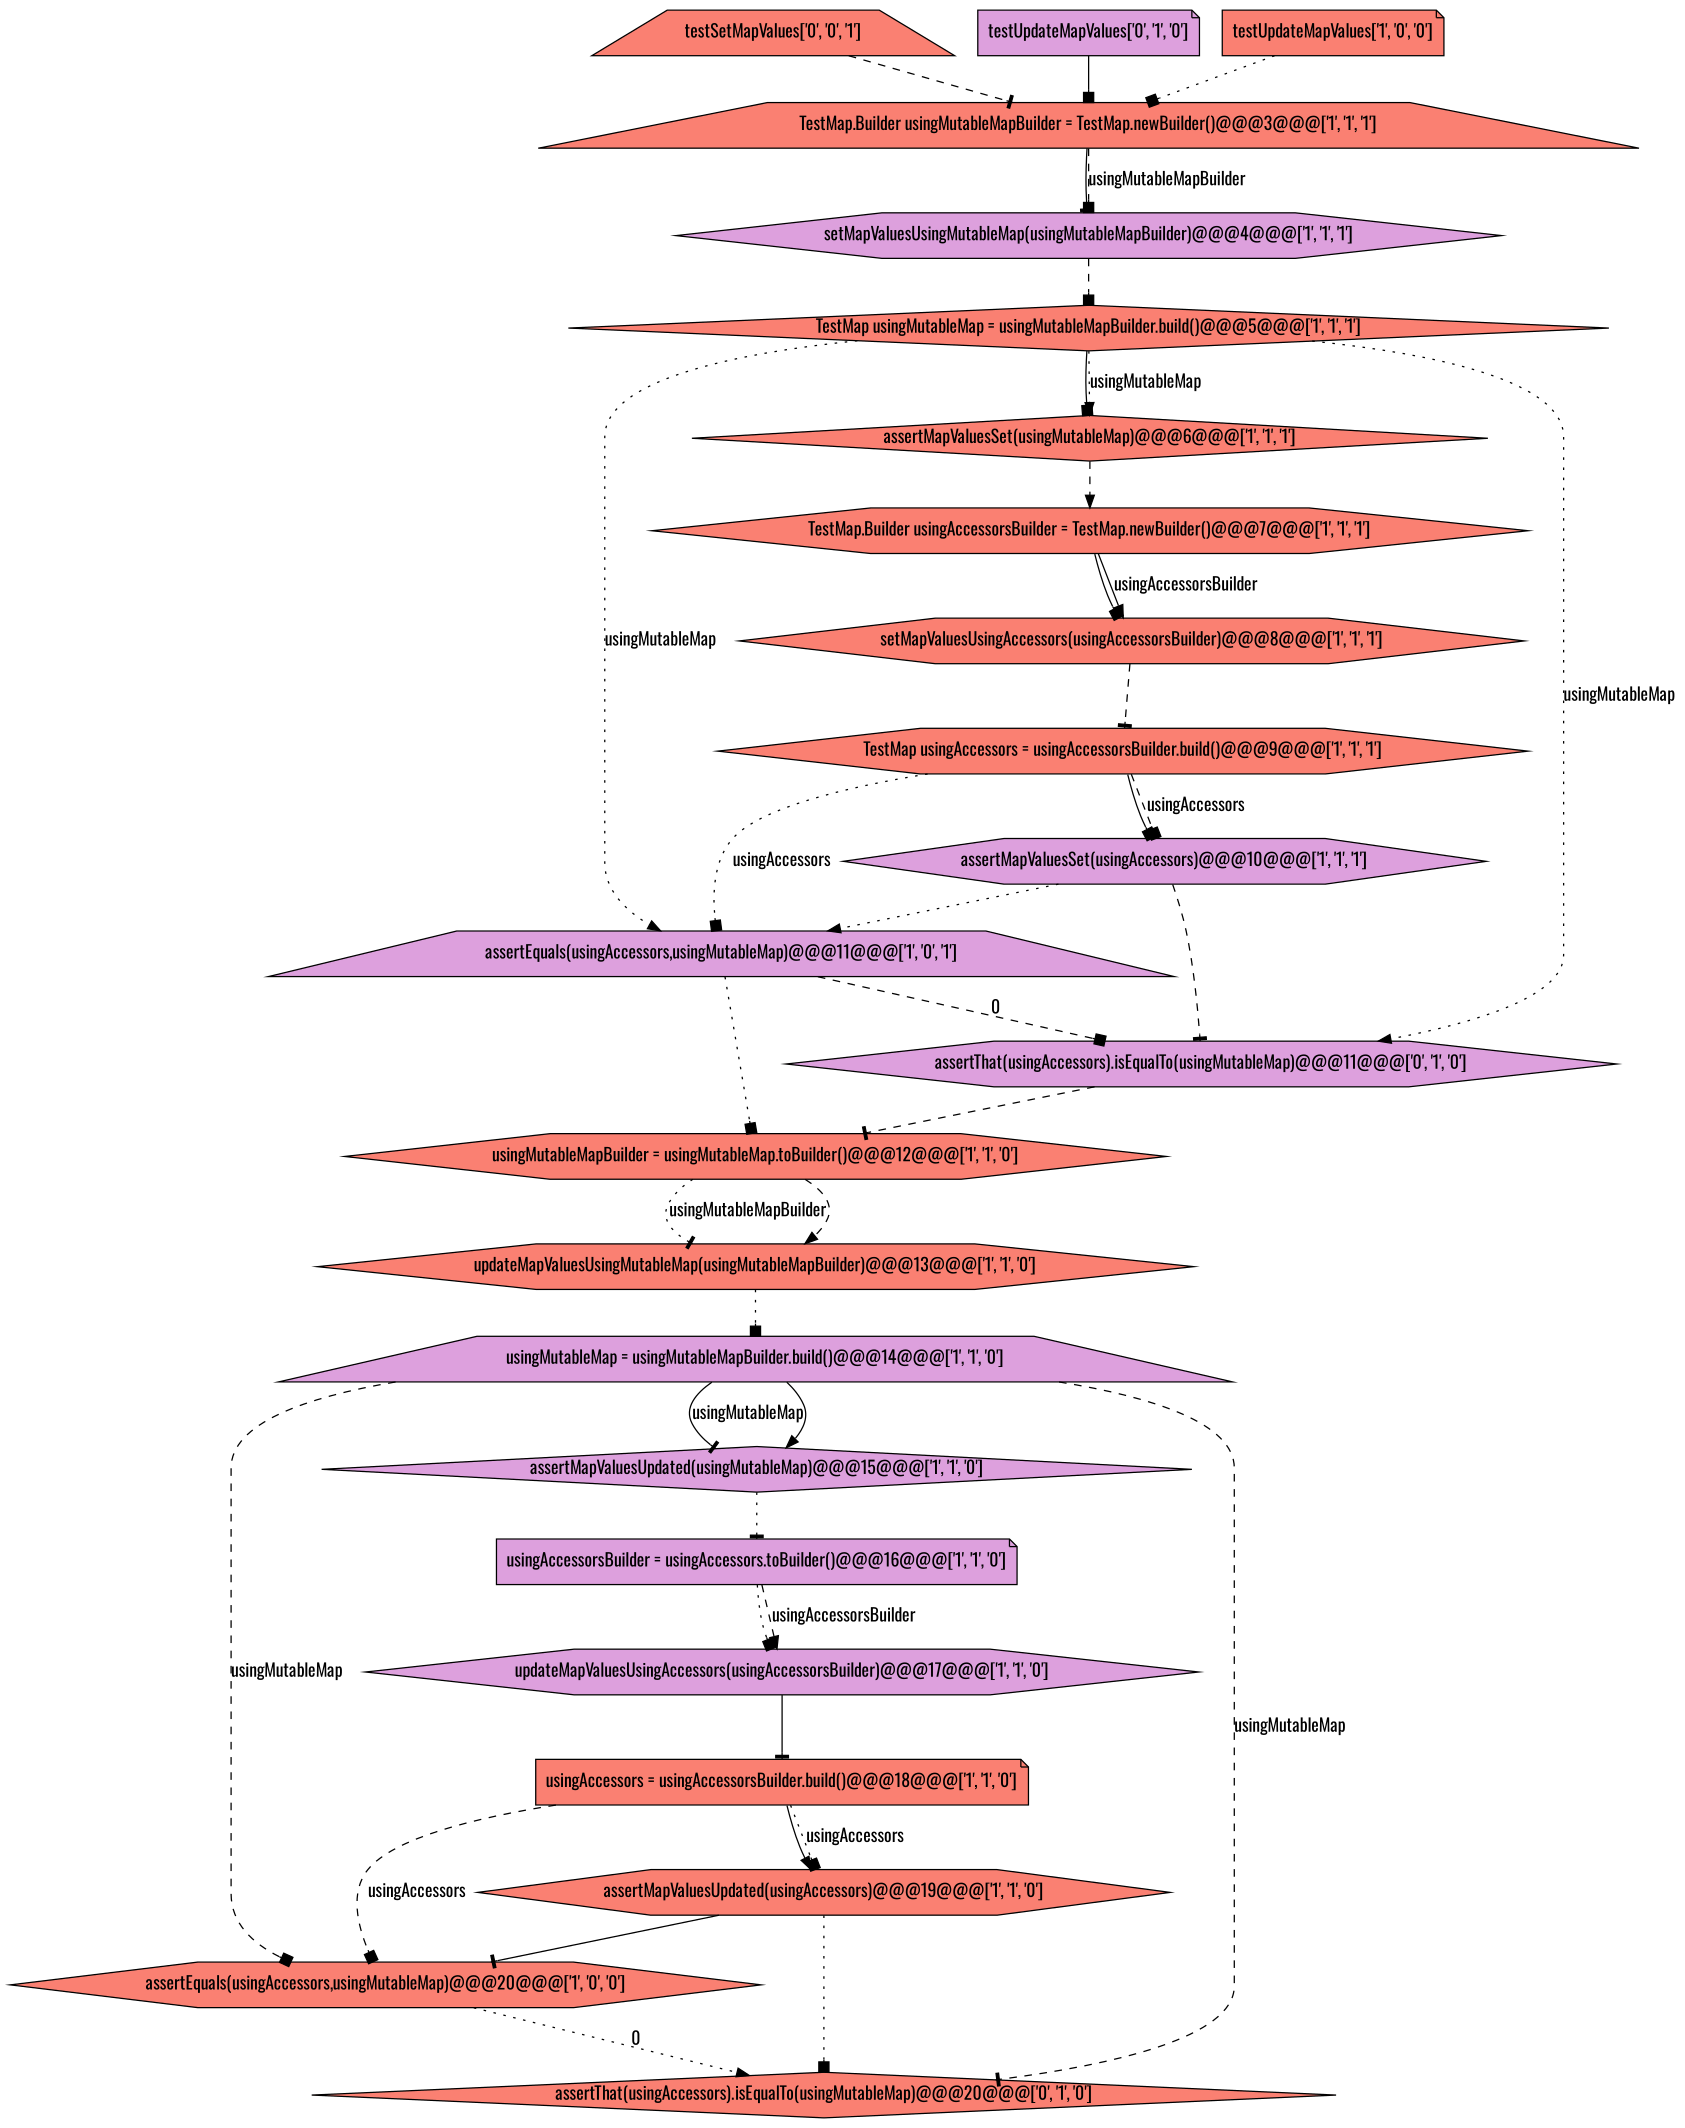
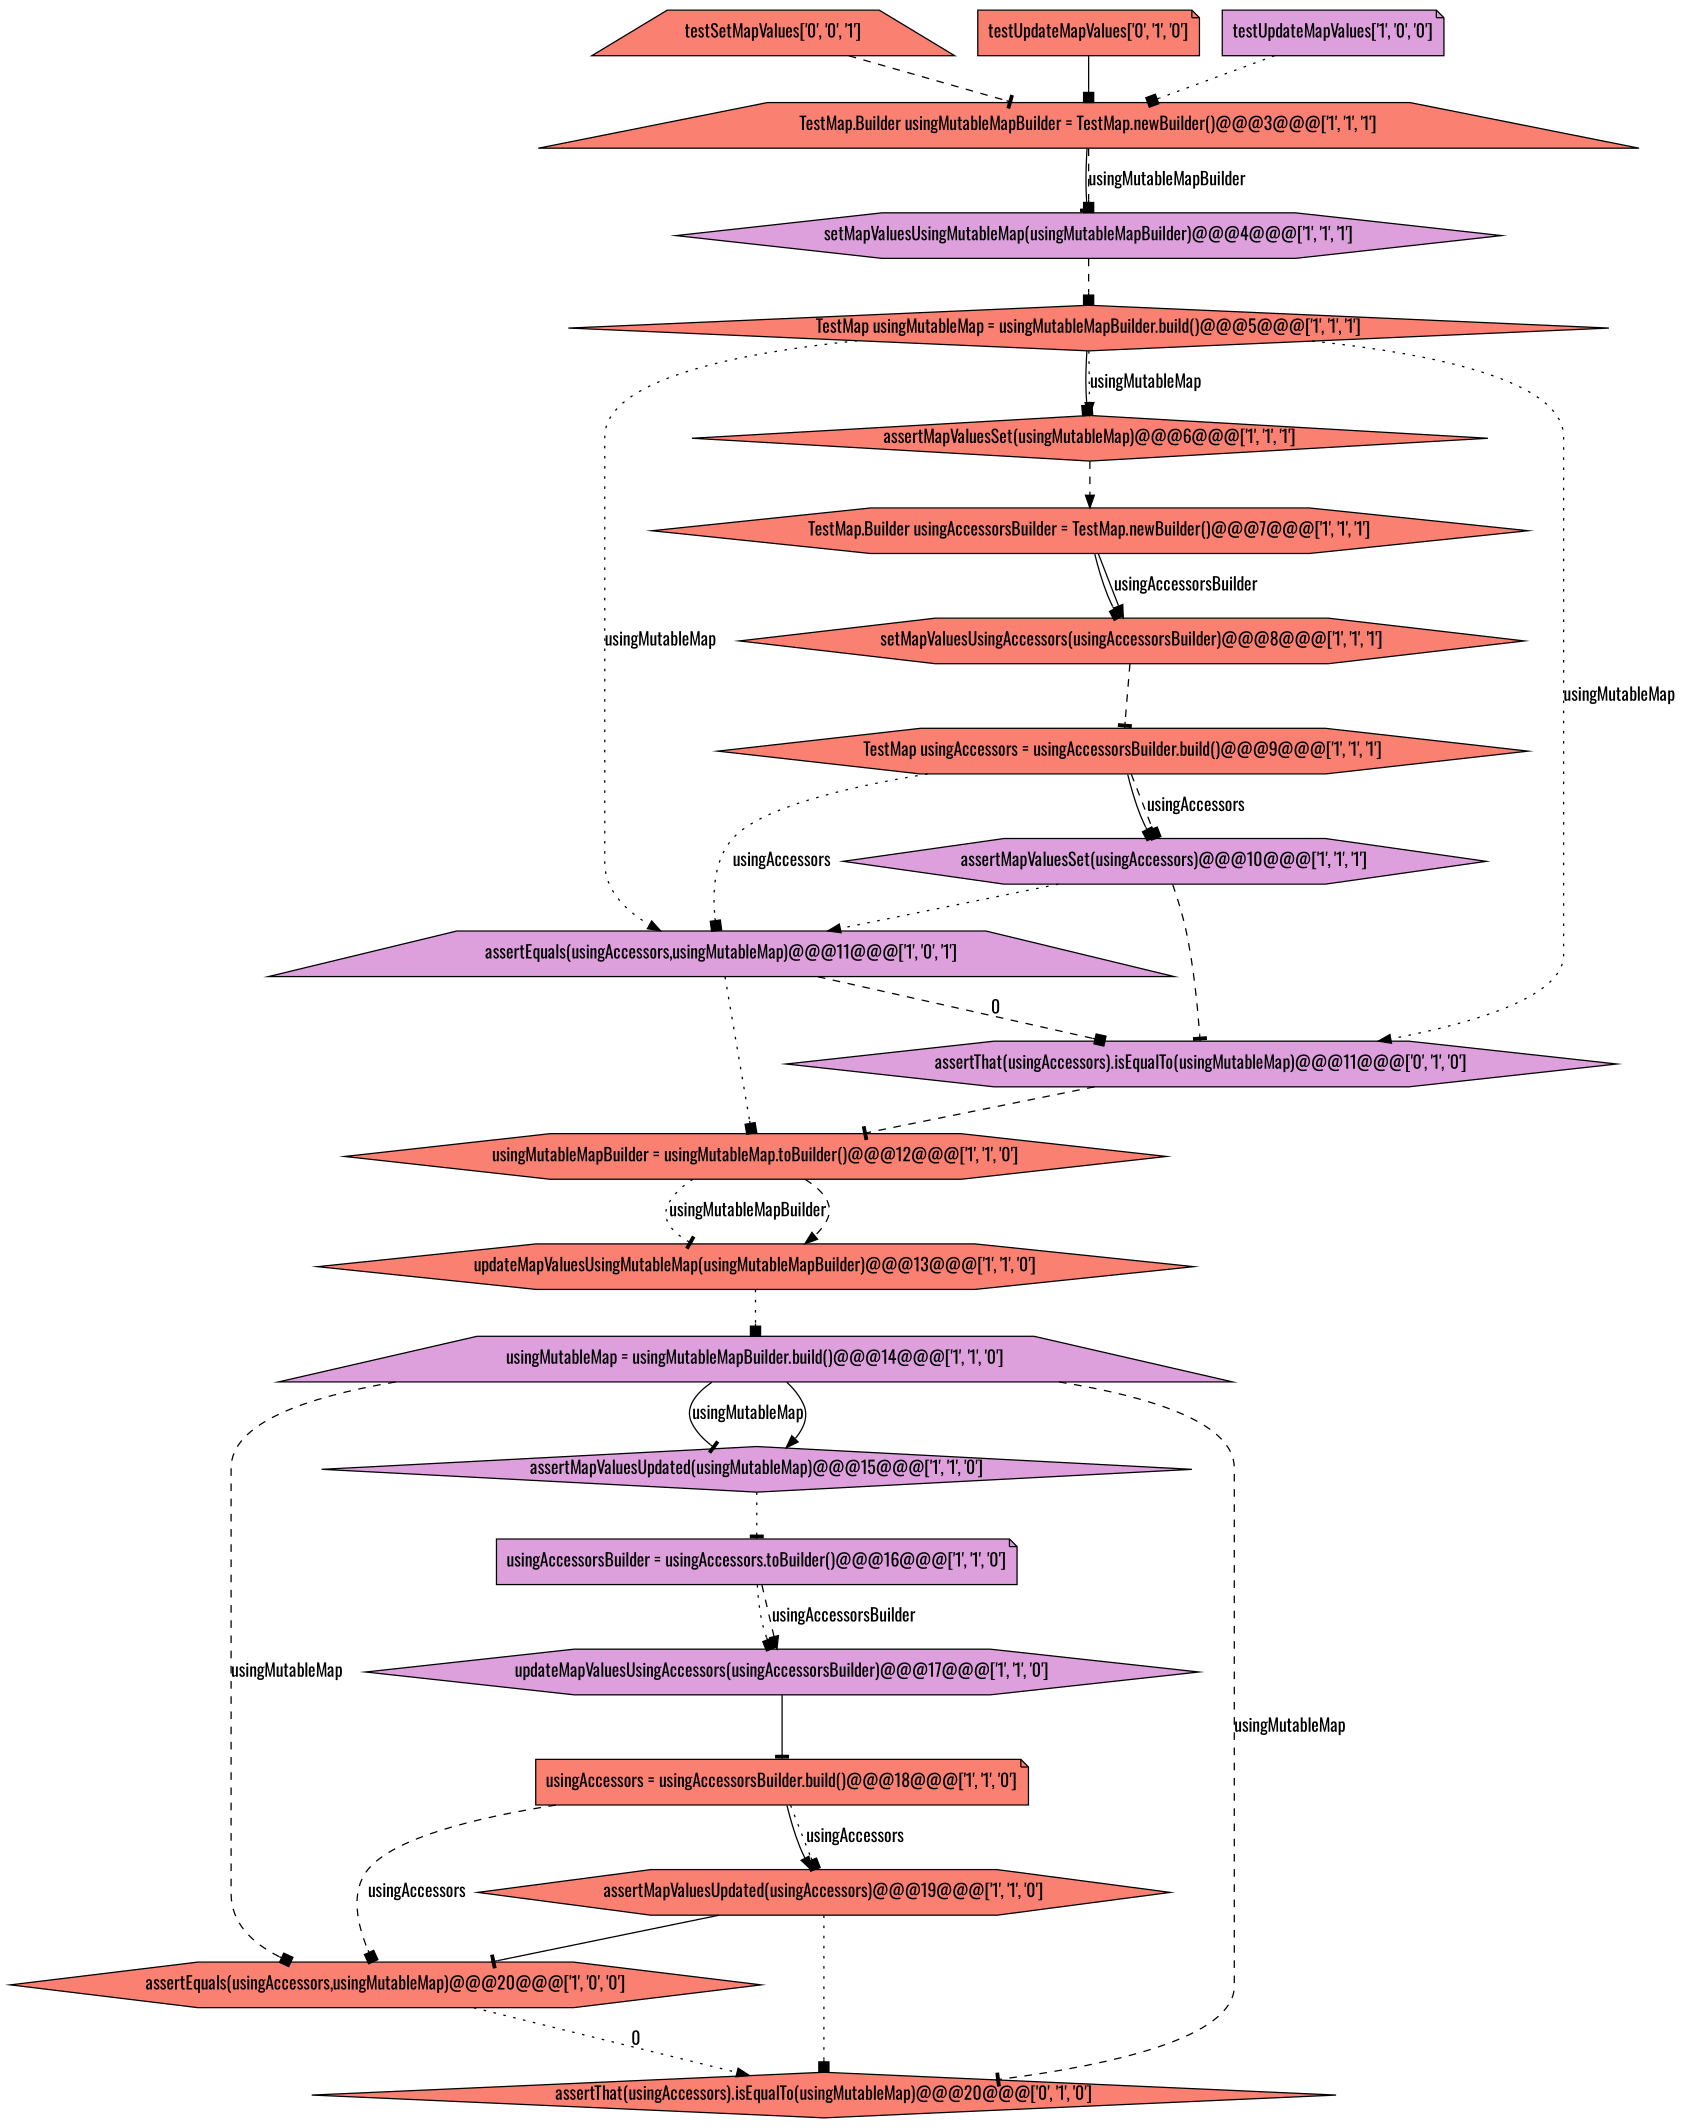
(1089, 33) -> (1089, 33)
(1333, 33) -> (1333, 33)
